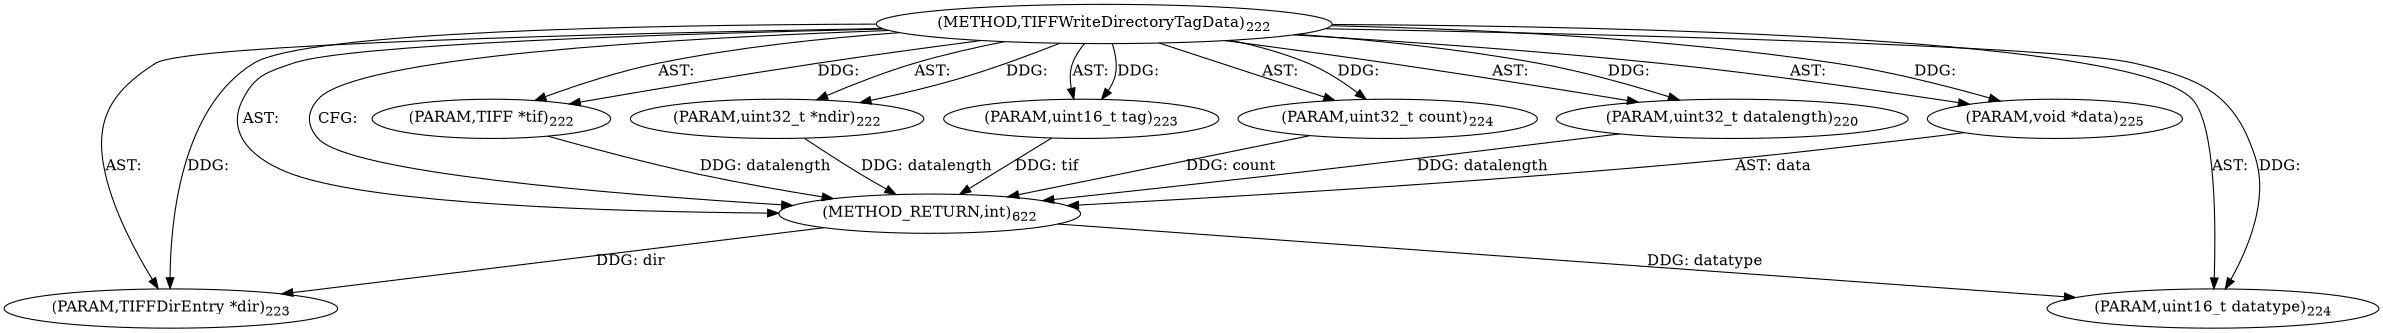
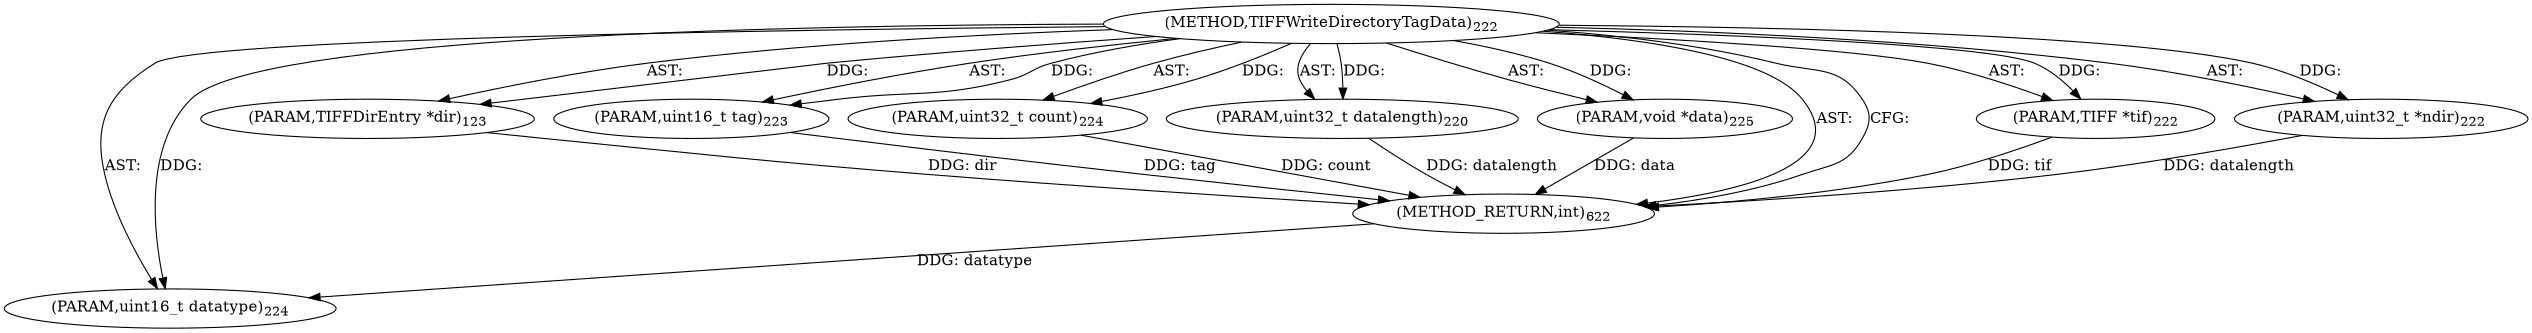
(766, 166) -> (2020, 166)
(1047, 166) -> (1180, 166)
(1774, 166) -> (1635, 166)
(558, 260) -> (922, 174)
(278, 307) -> (474, 117)
